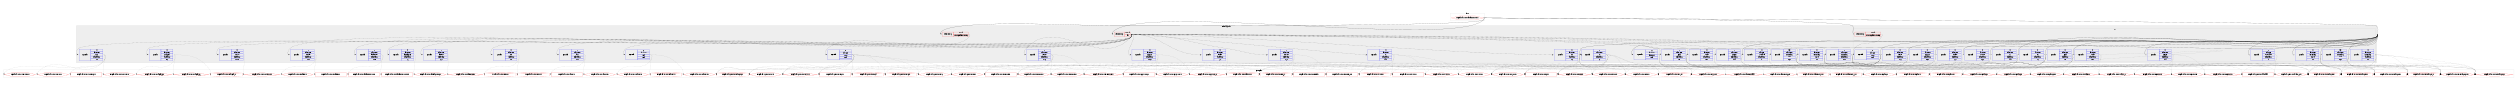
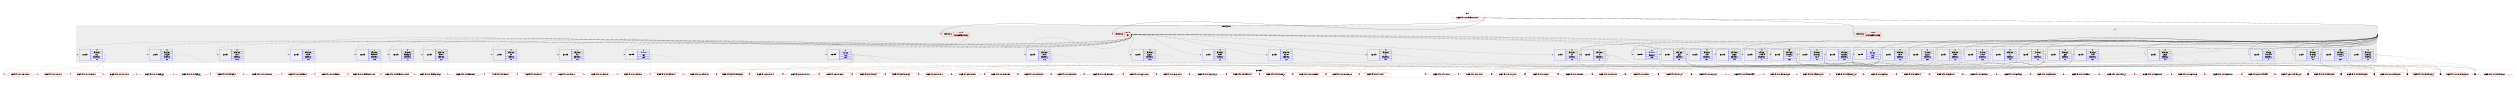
(1408, 75) -> none
